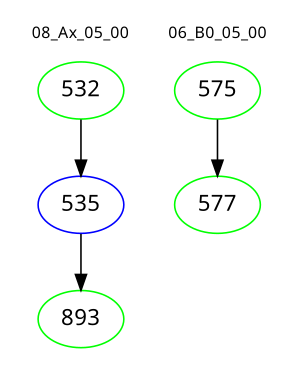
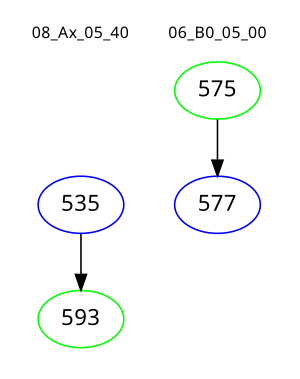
(81, 34) -> (81, 34)
(81, 90) -> none
(217, 205) -> (217, 205)
(81, 319) -> (81, 319)
